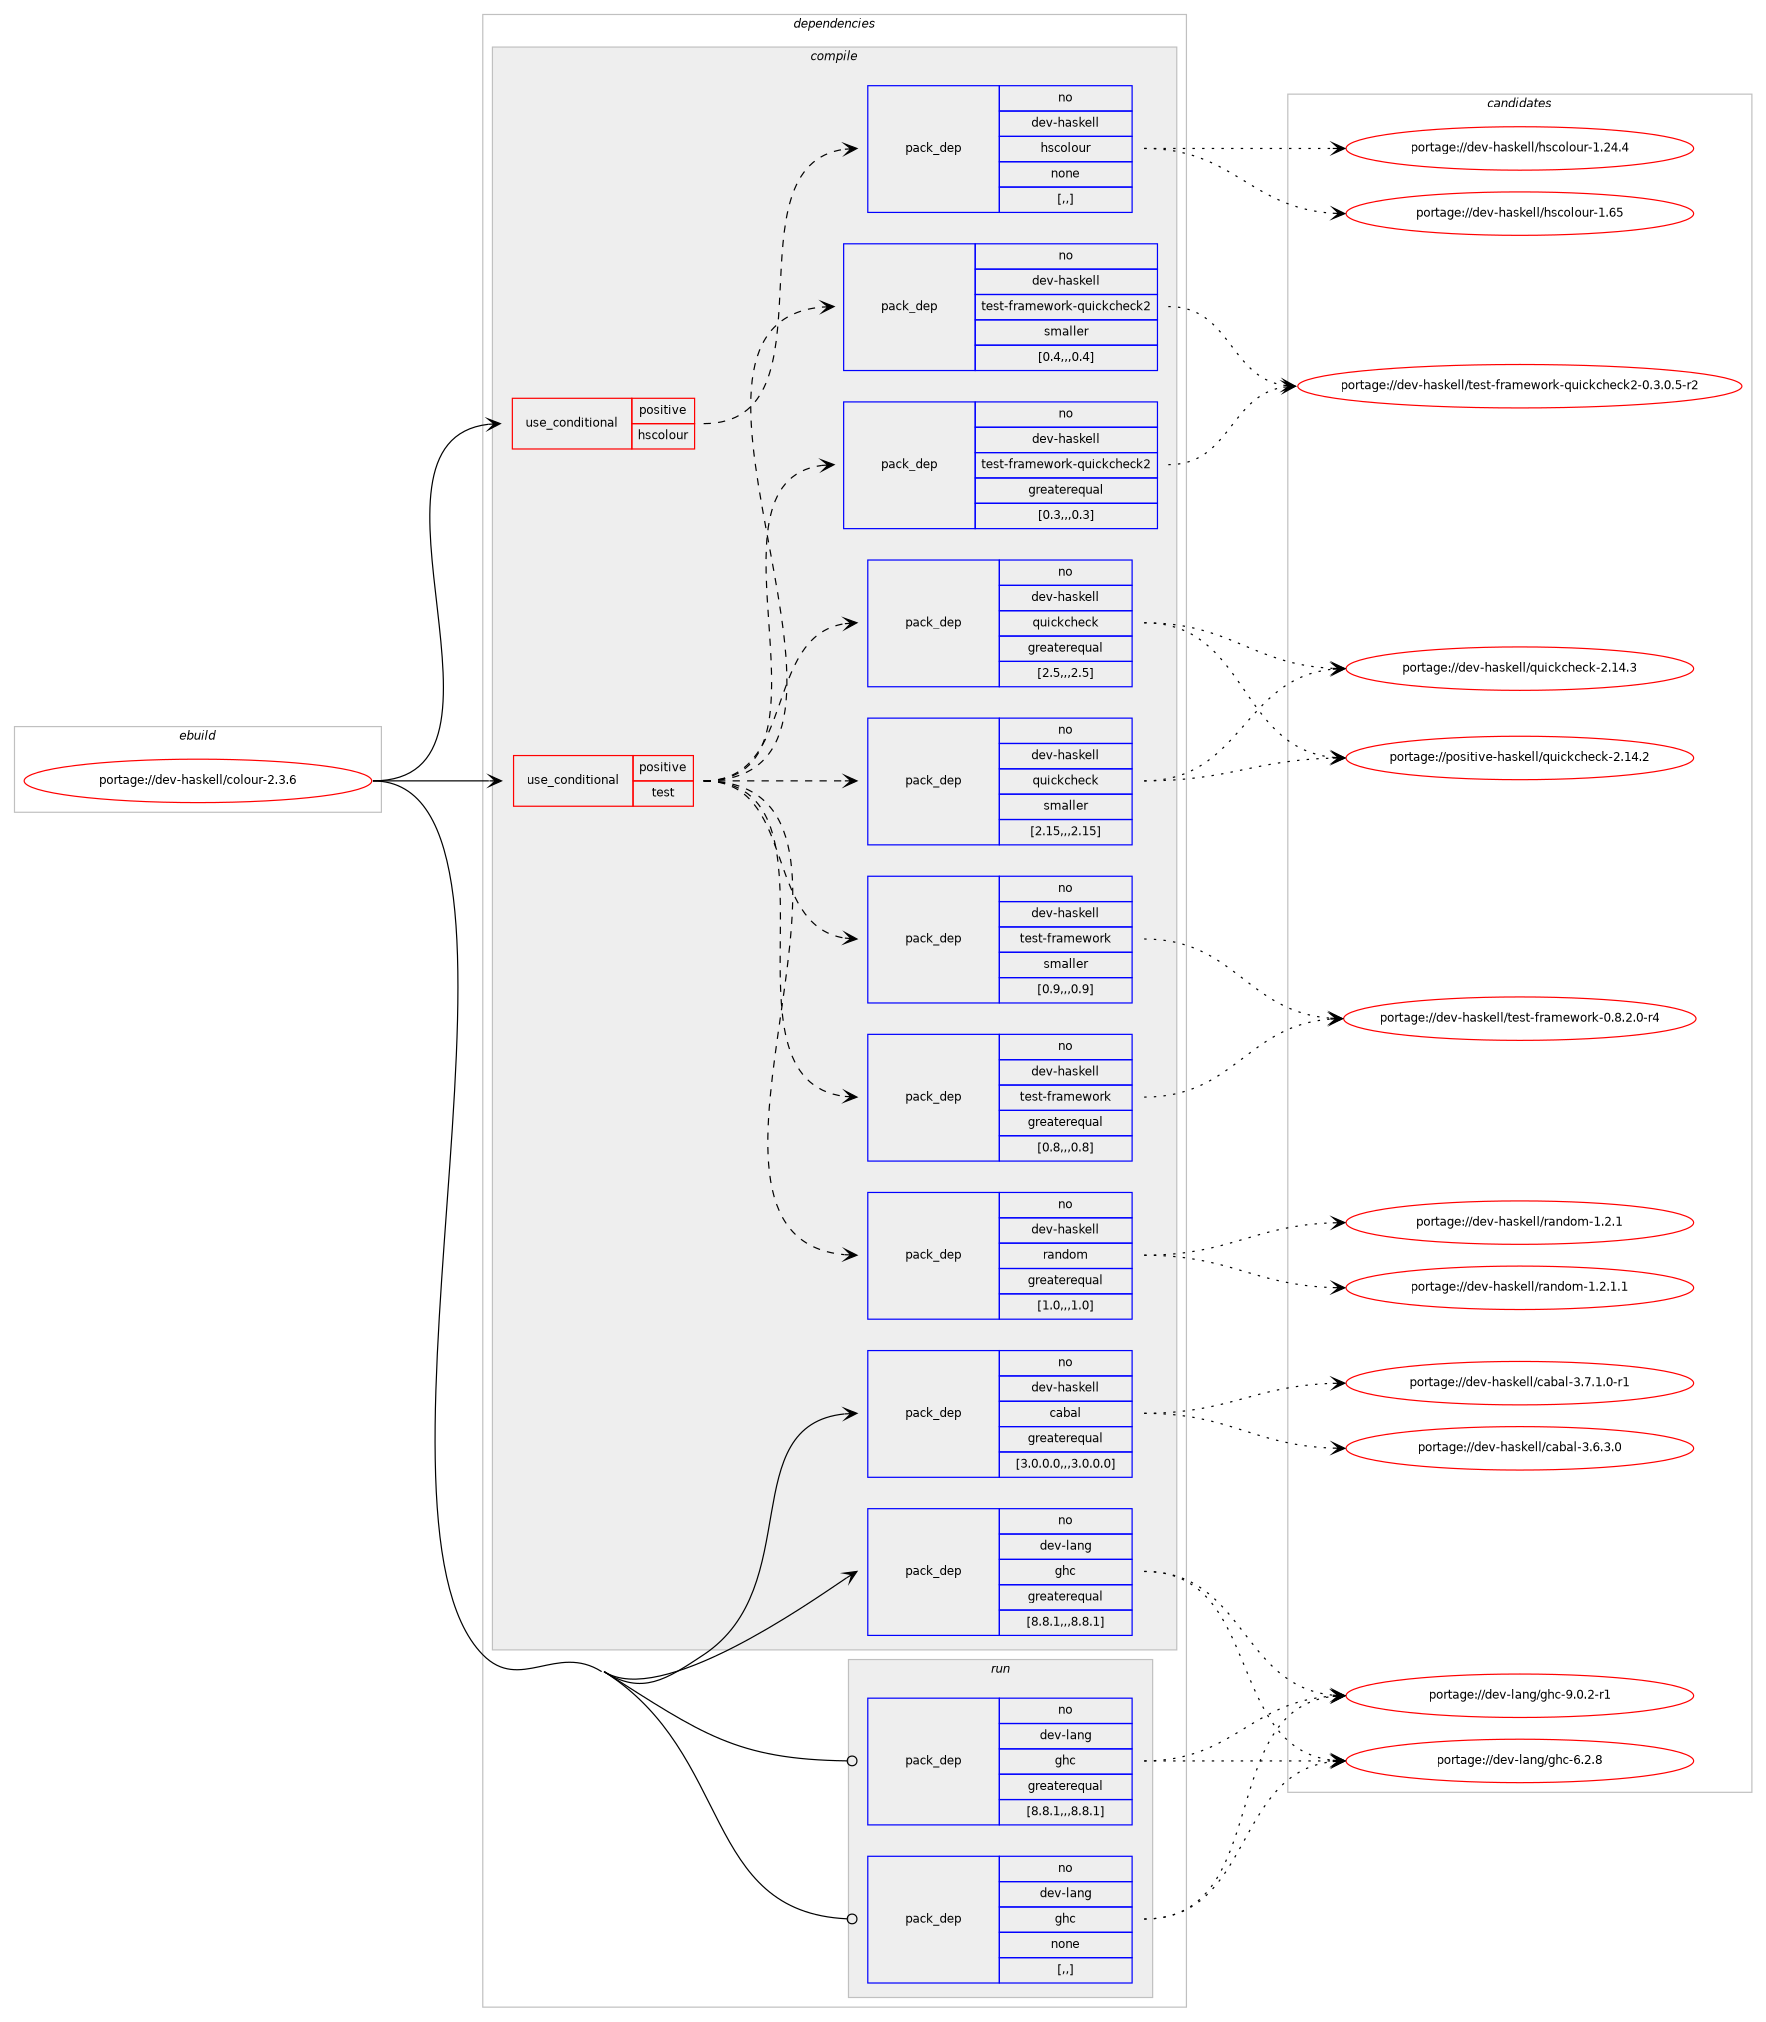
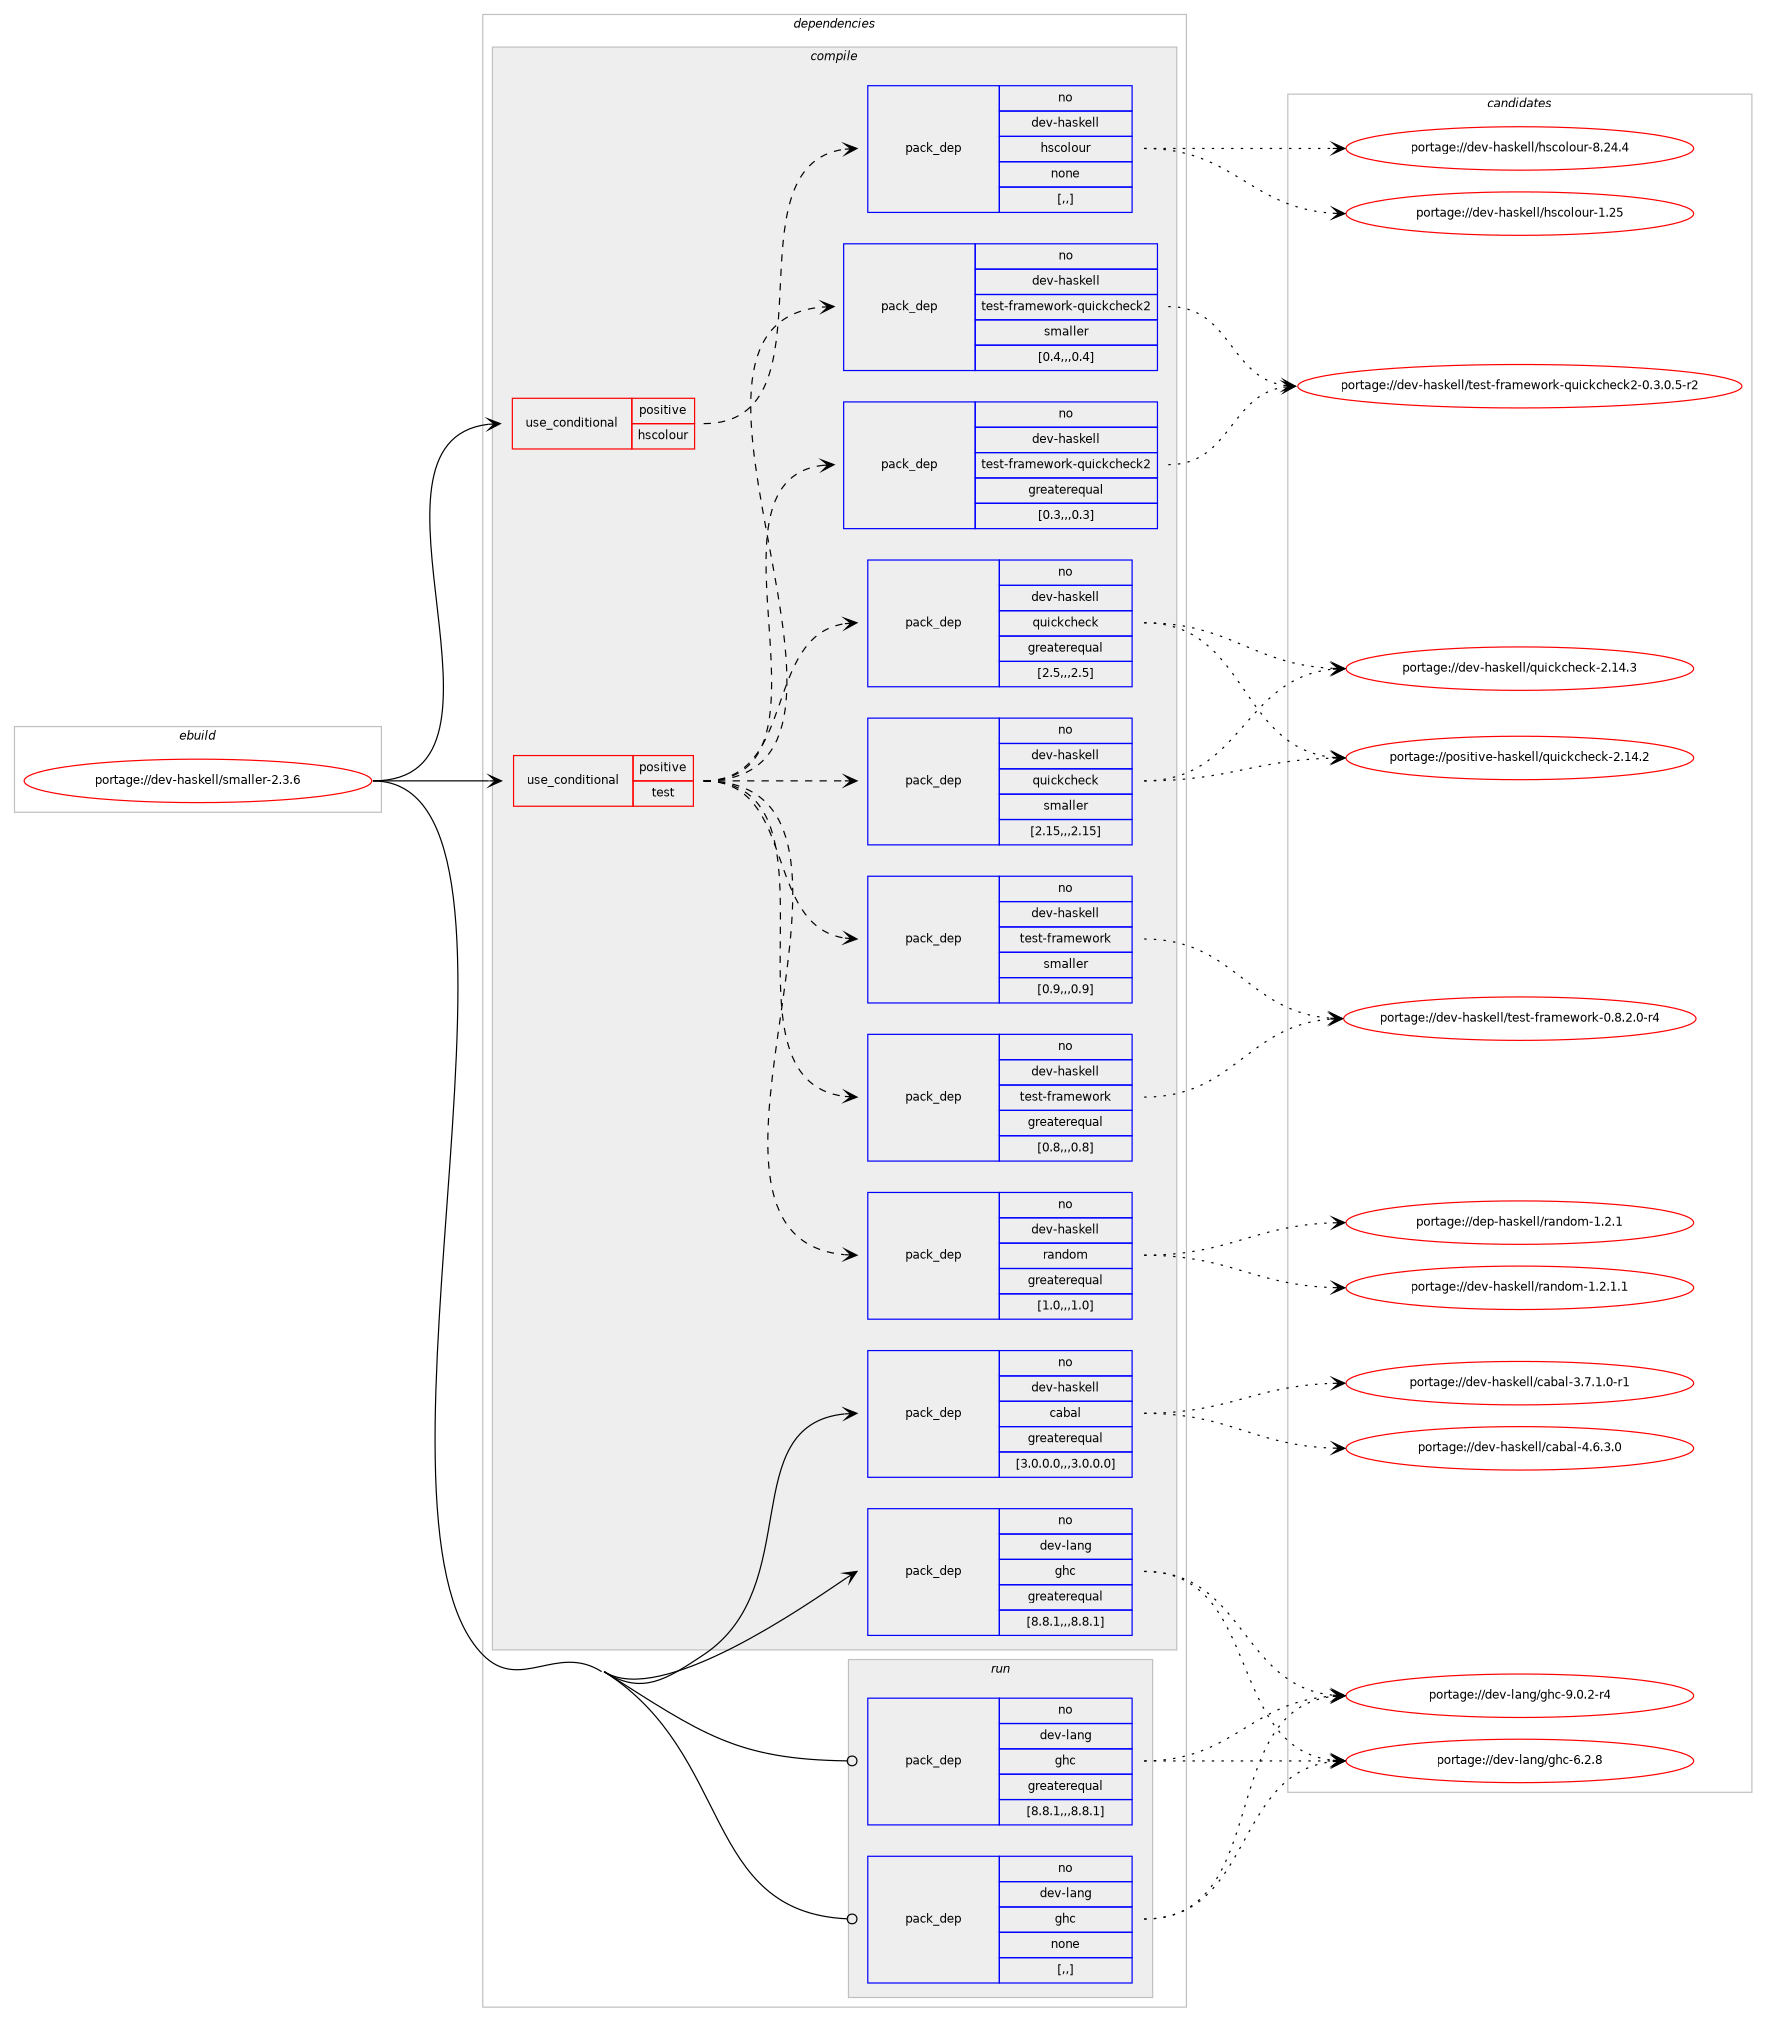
(1520, 148) -> (1520, 148)
(1520, 214) -> (1520, 214)
(198, 781) -> (198, 781)
(1520, 1223) -> (1520, 1223)
(1520, 1448) -> (1520, 1448)
(1520, 1696) -> (1520, 1696)
